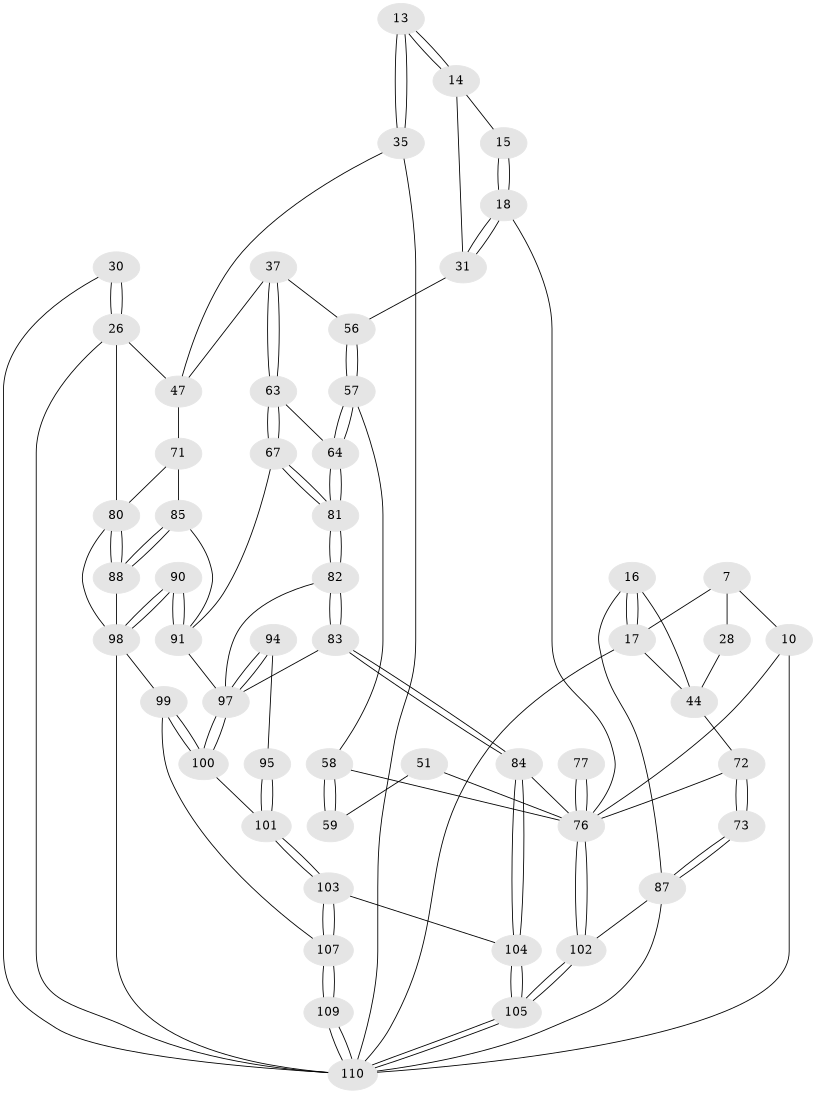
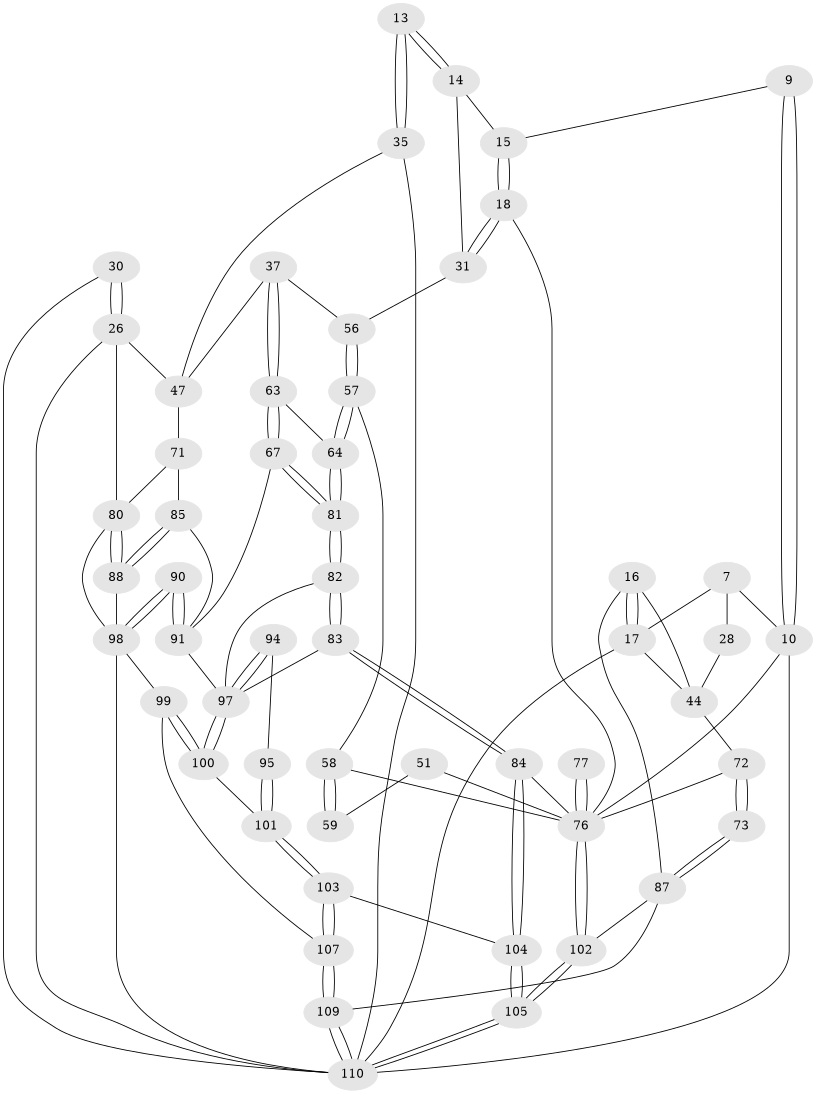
none -> (789, 81)
(550, 1028) -> (531, 985)
